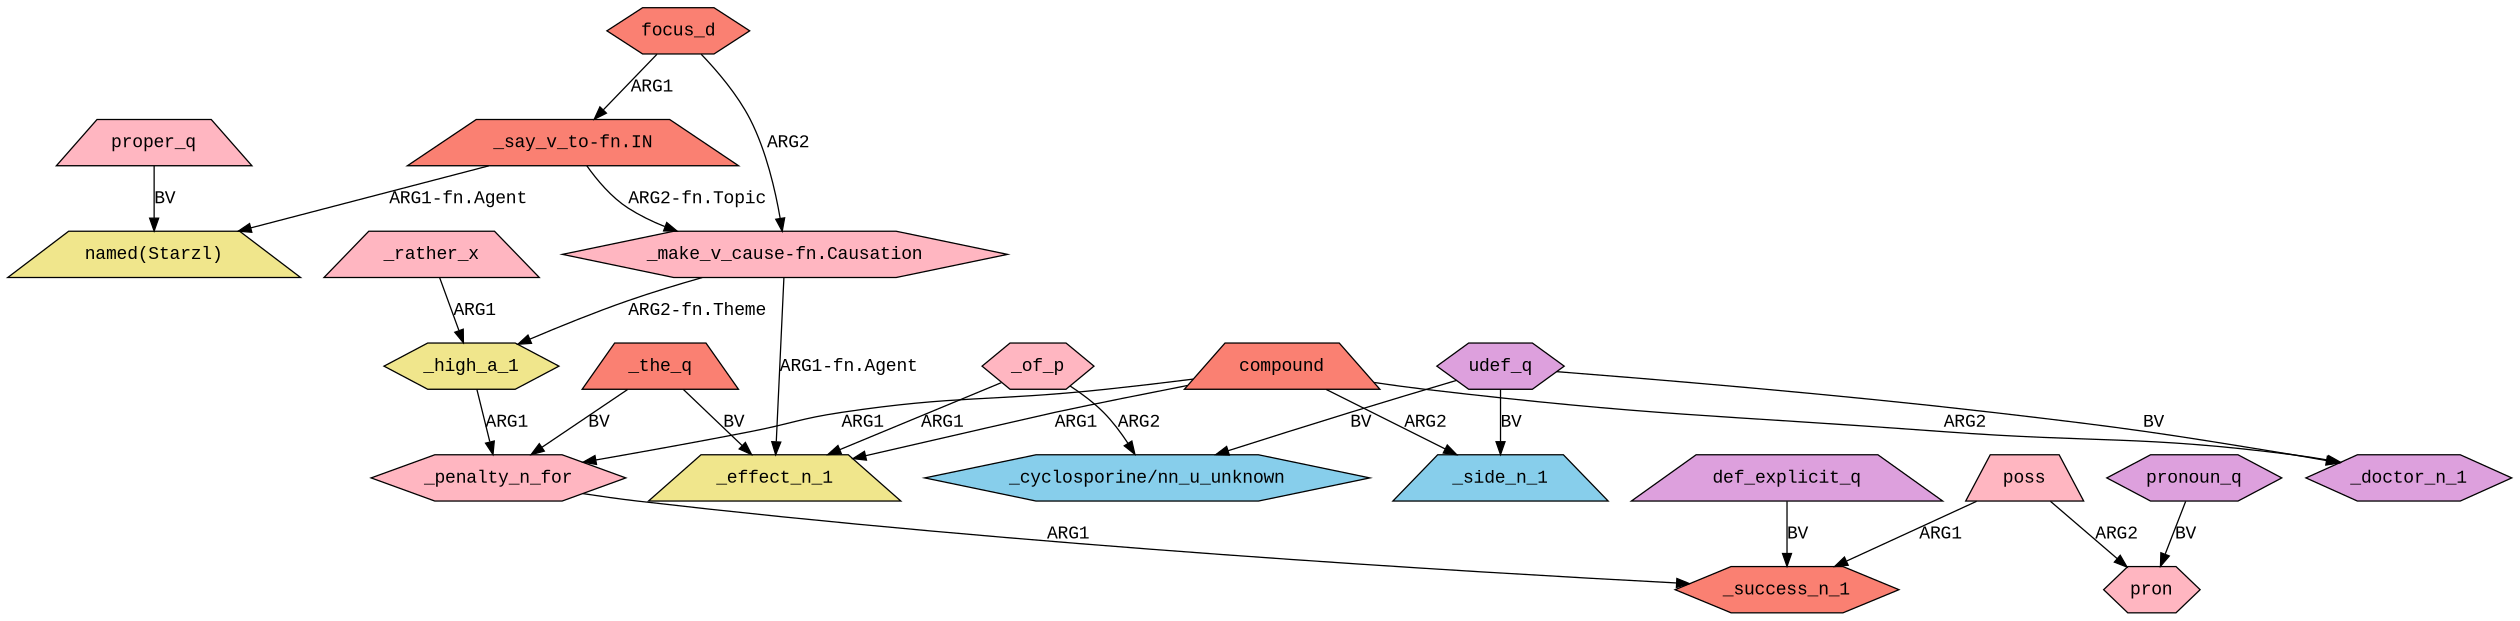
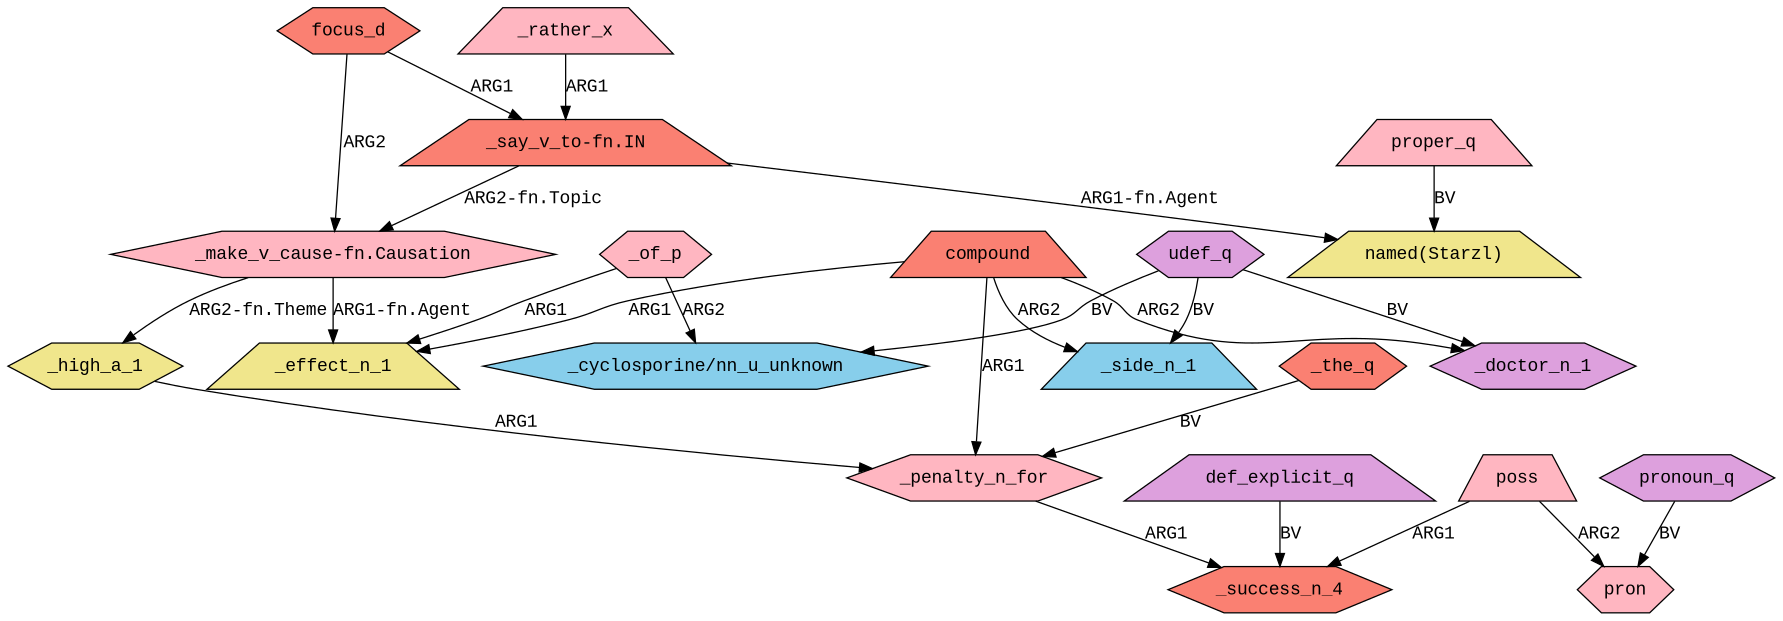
(449, 304) -> (566, 80)
(660, 366) -> (1343, 366)
(713, 418) -> none
(1787, 590) -> (1280, 590)
